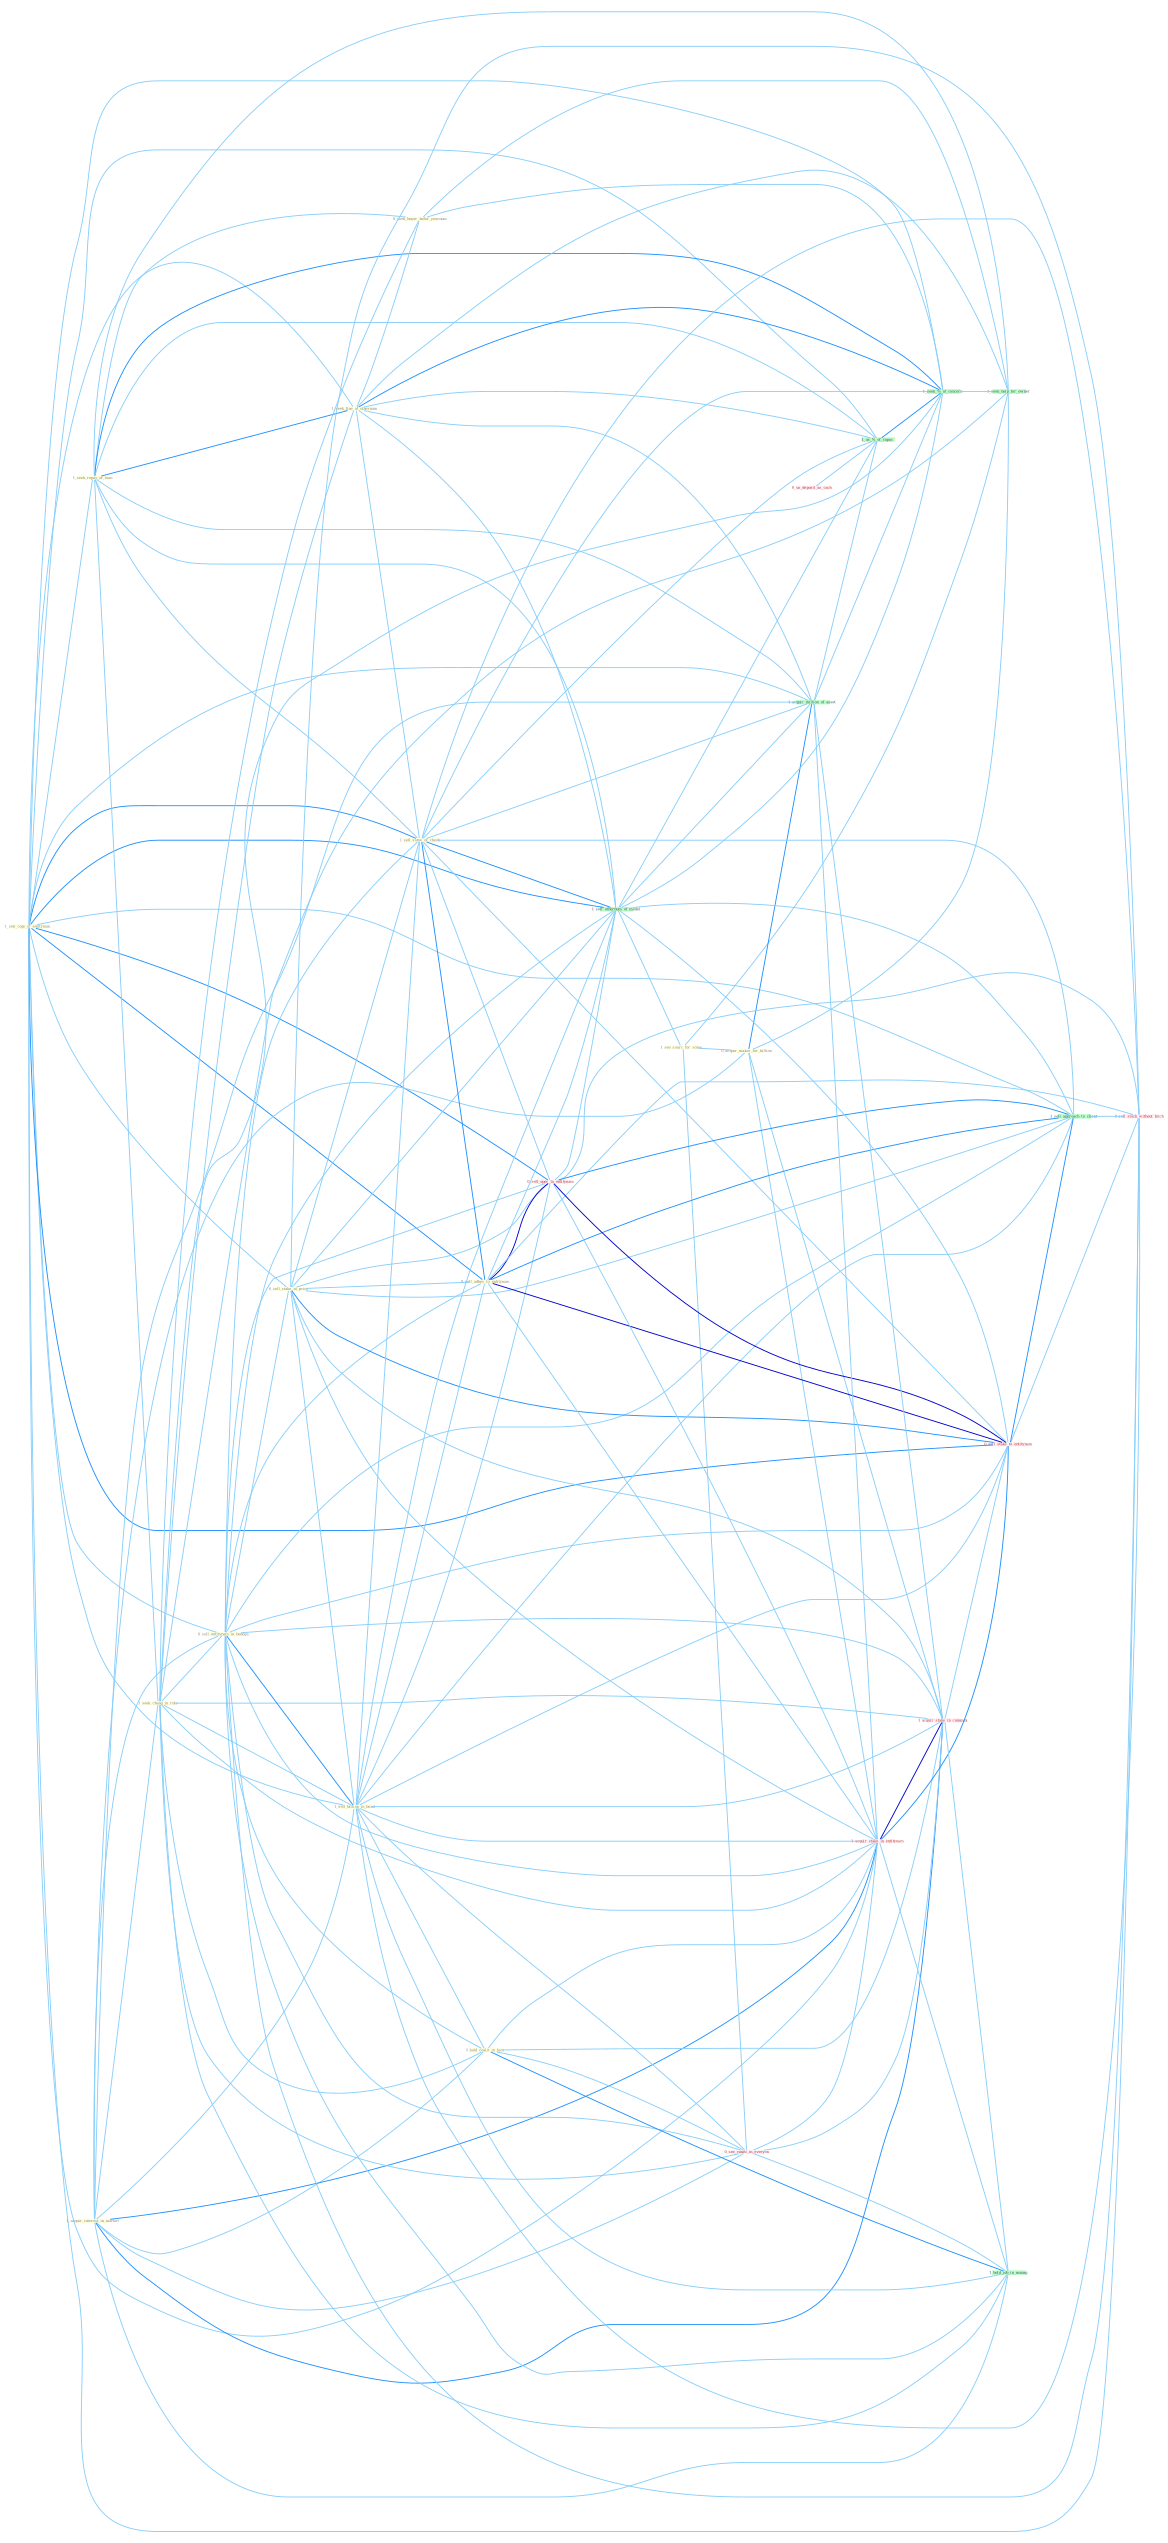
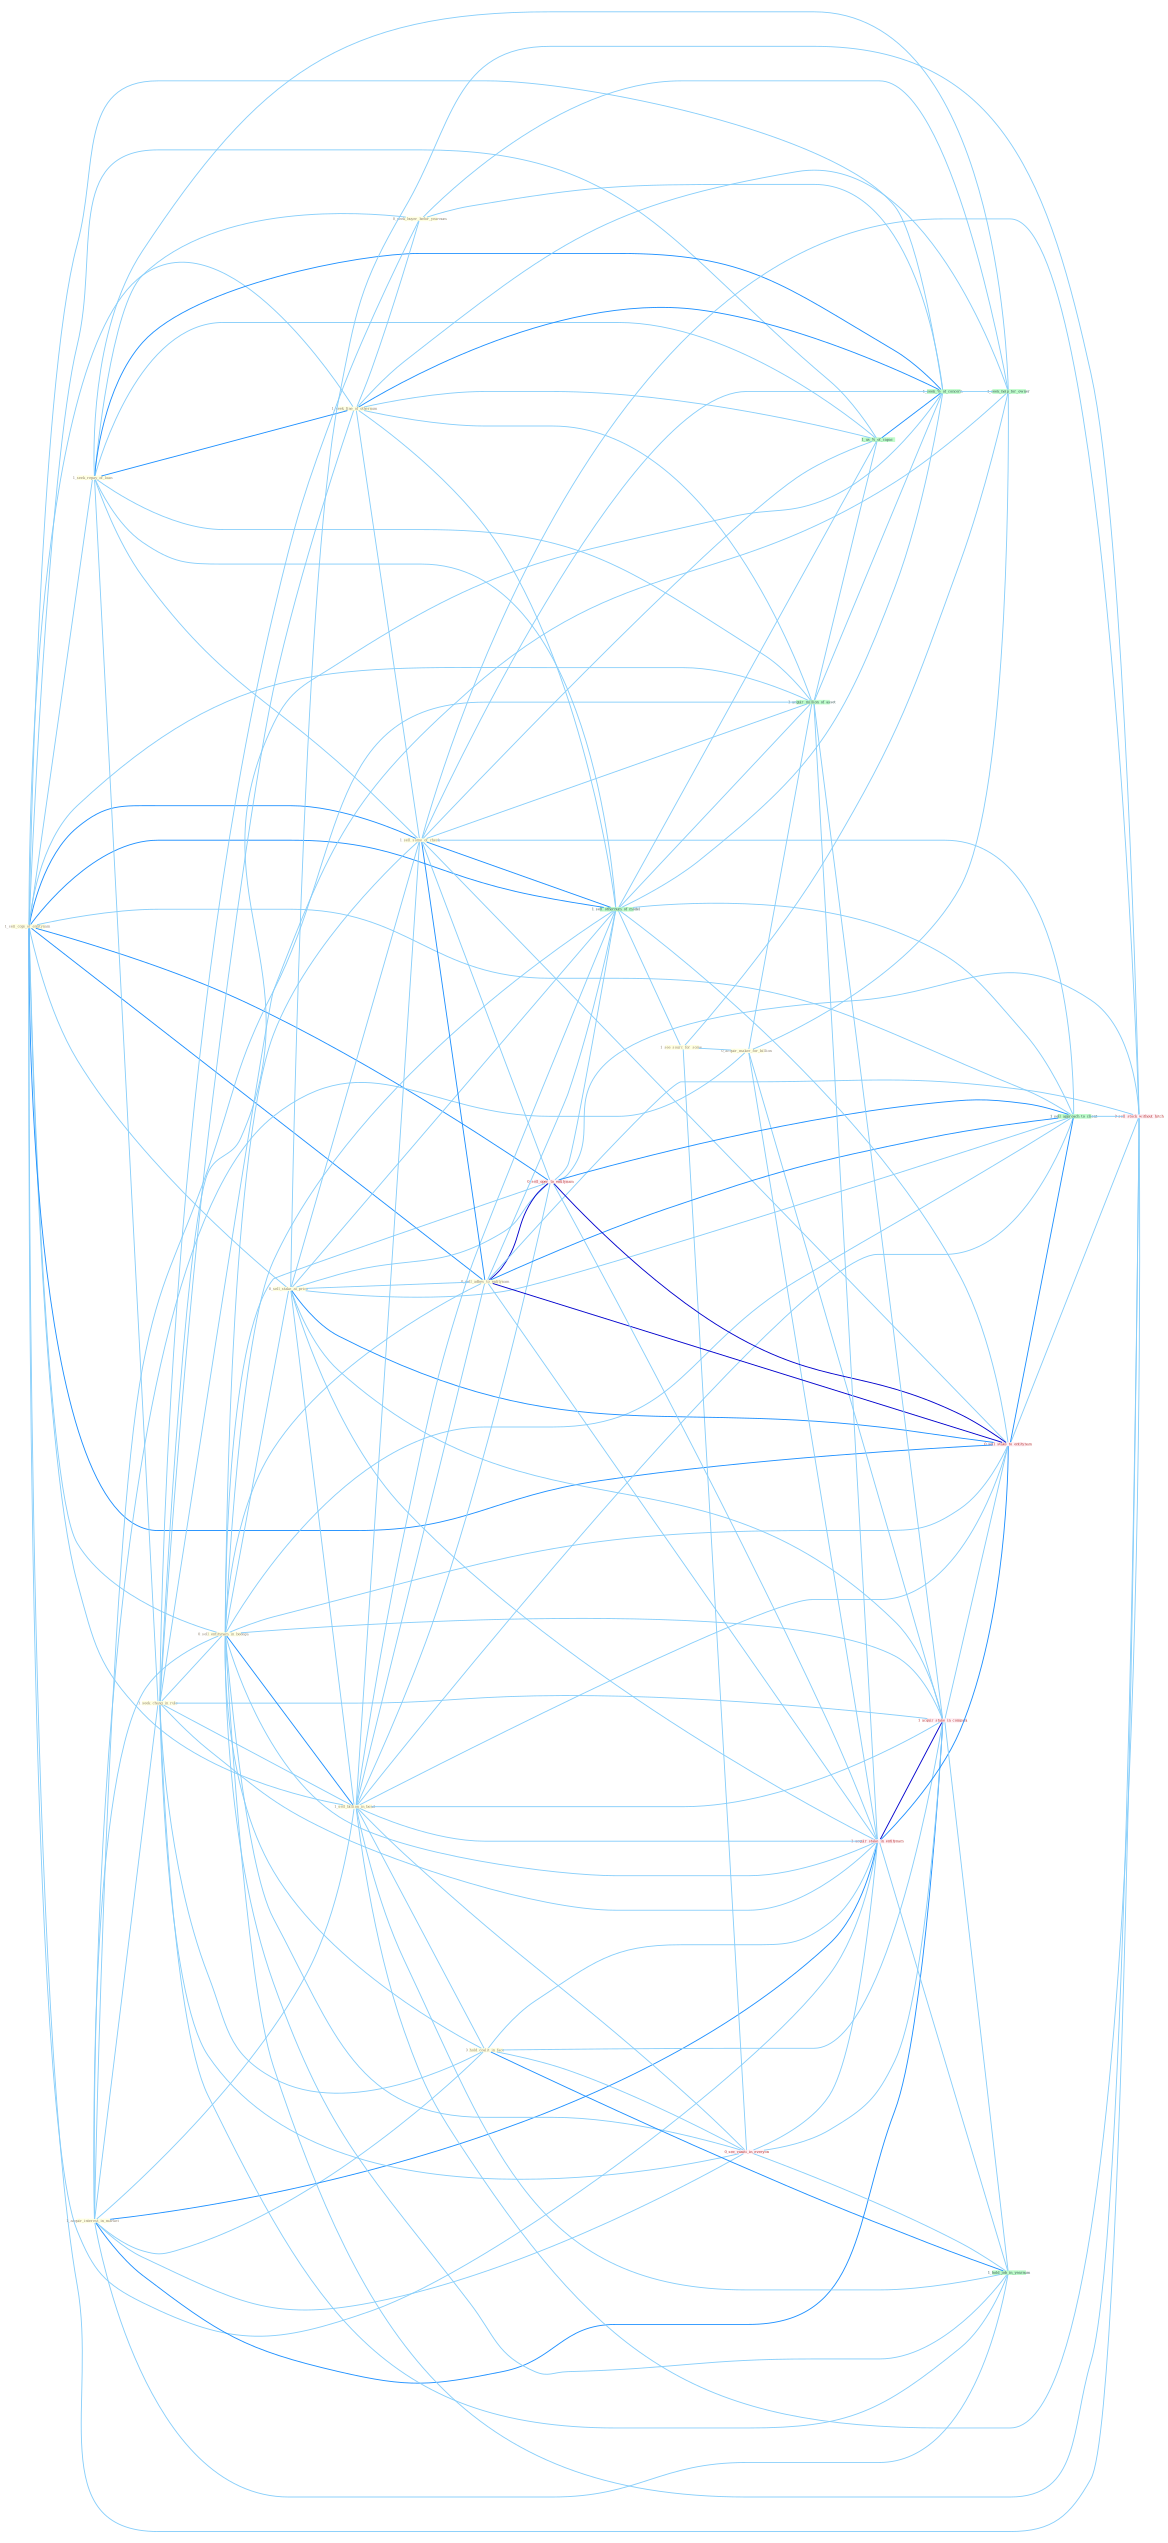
(813, 488) -> none
(780, 877) -> (780, 877)
(1009, 2273) -> (1009, 2273)
